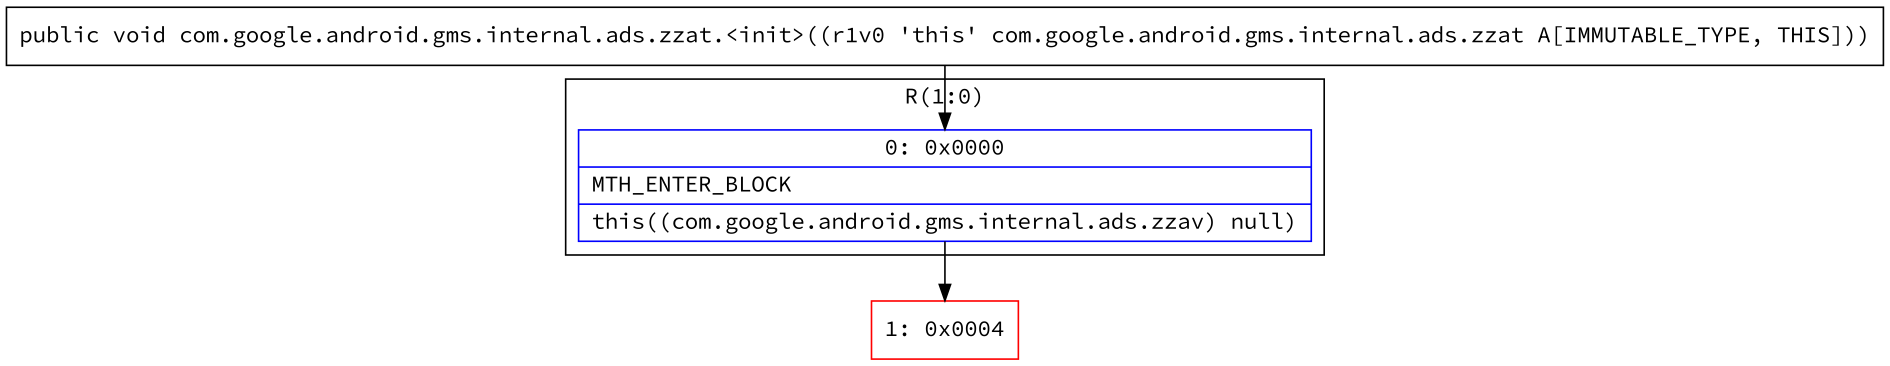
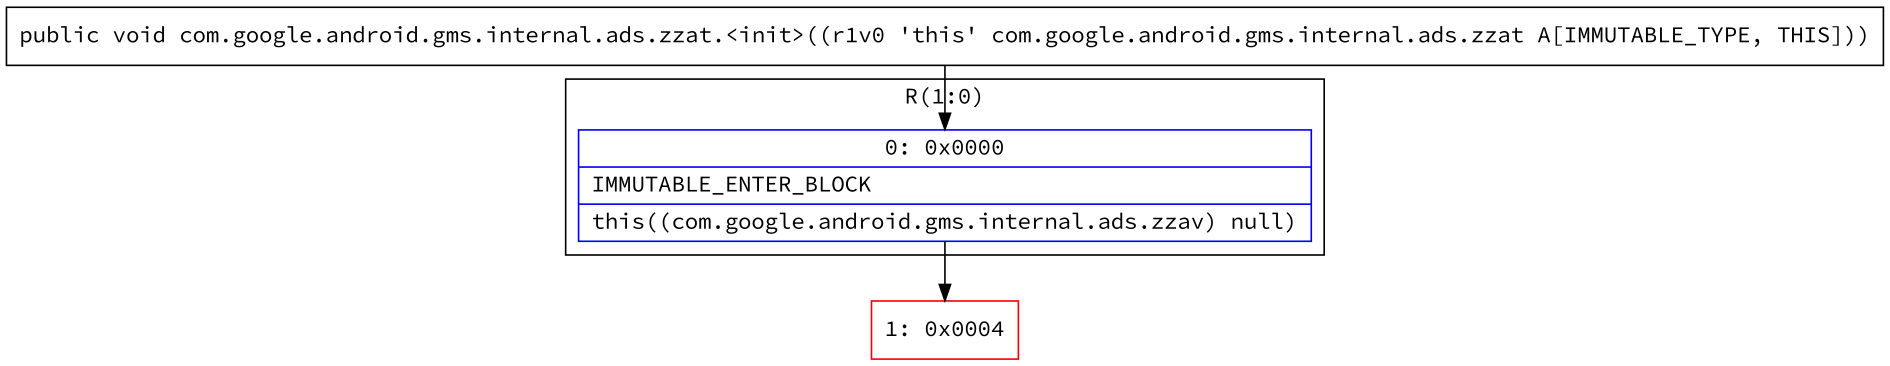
(692, 185) -> (732, 185)
